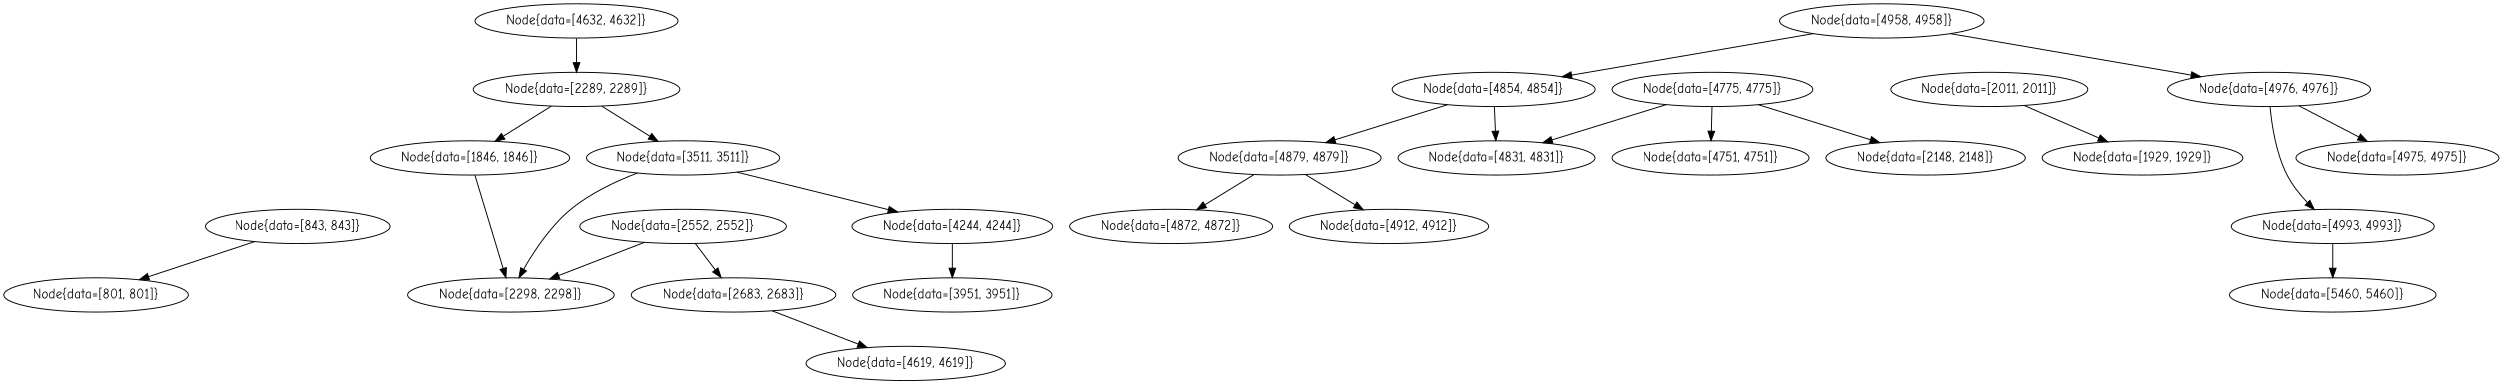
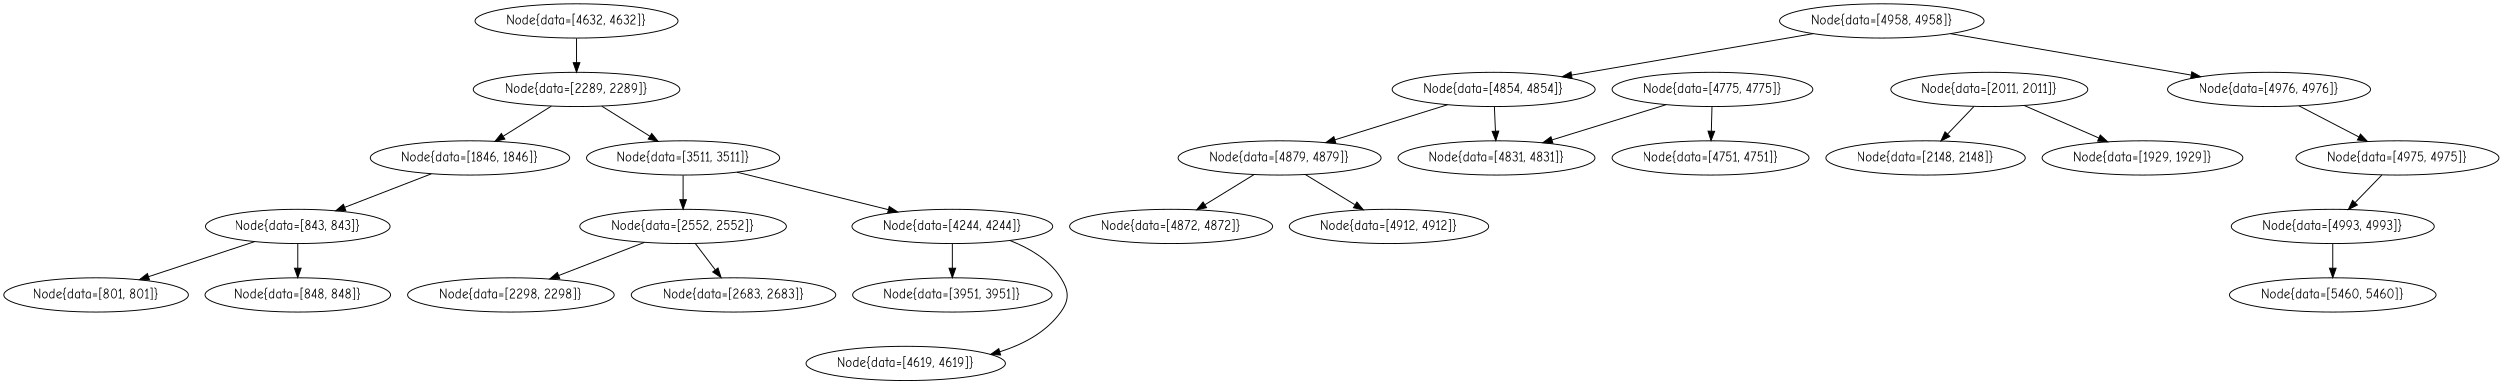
(1814, 122) -> (1961, 120)
(2280, 158) -> (2369, 189)
(571, 209) -> (683, 188)
(489, 222) -> (388, 191)
none -> (298, 295)
(815, 327) -> (1067, 300)
